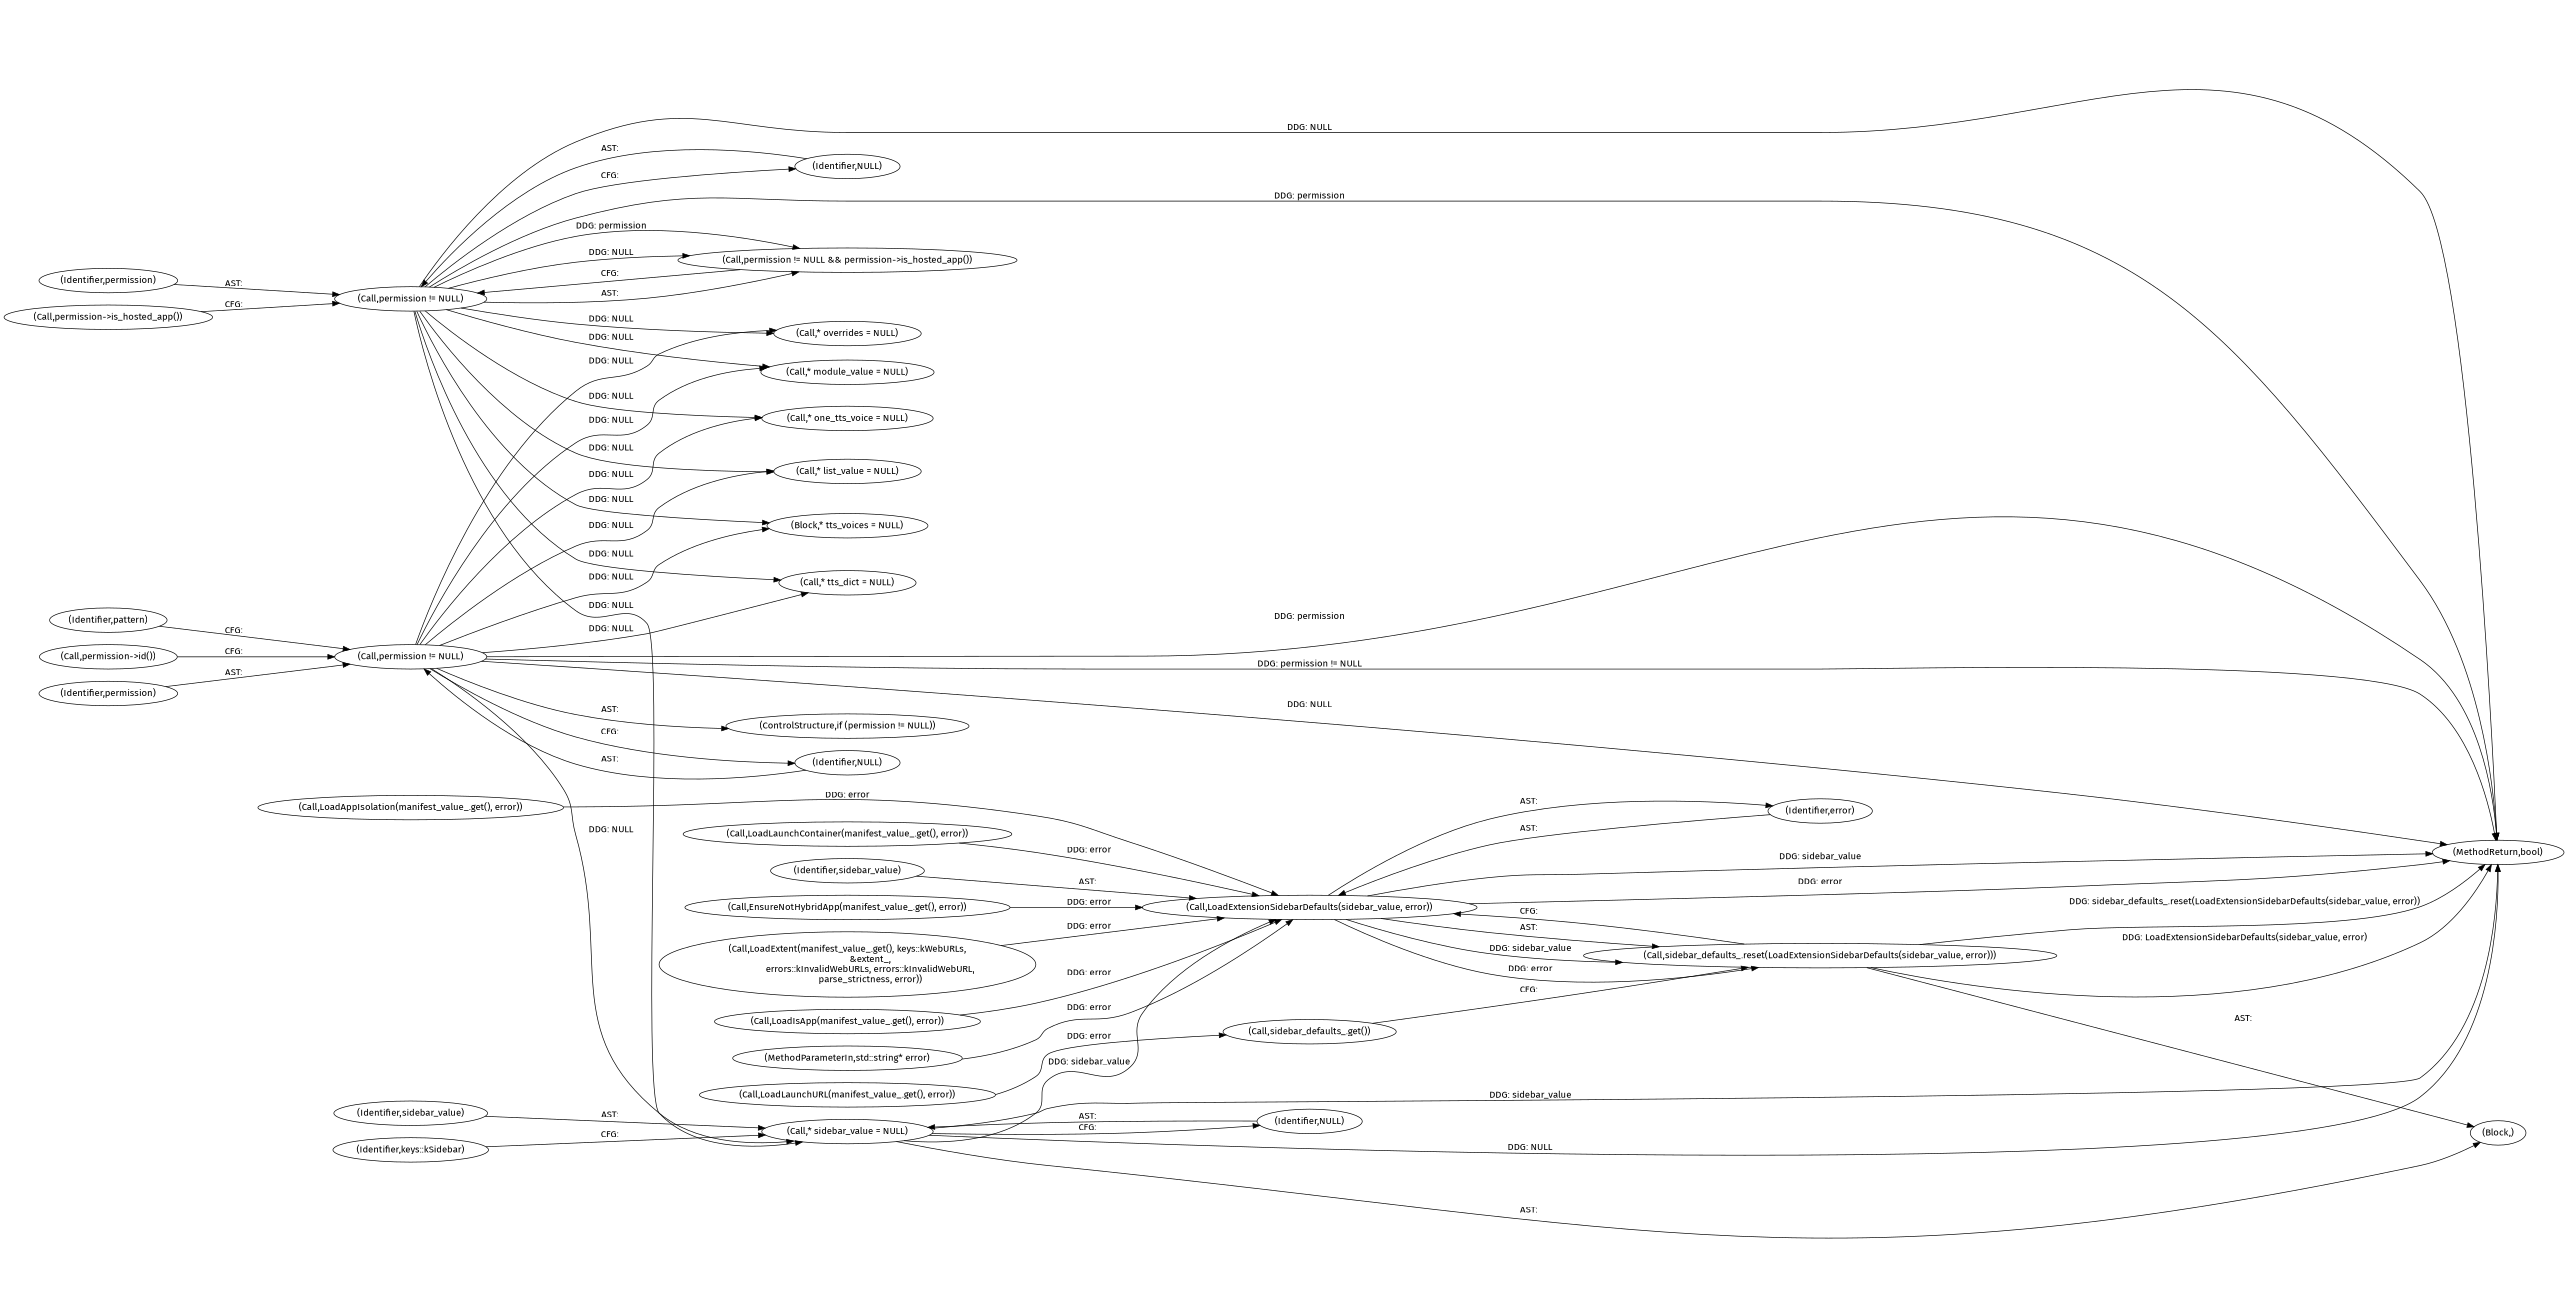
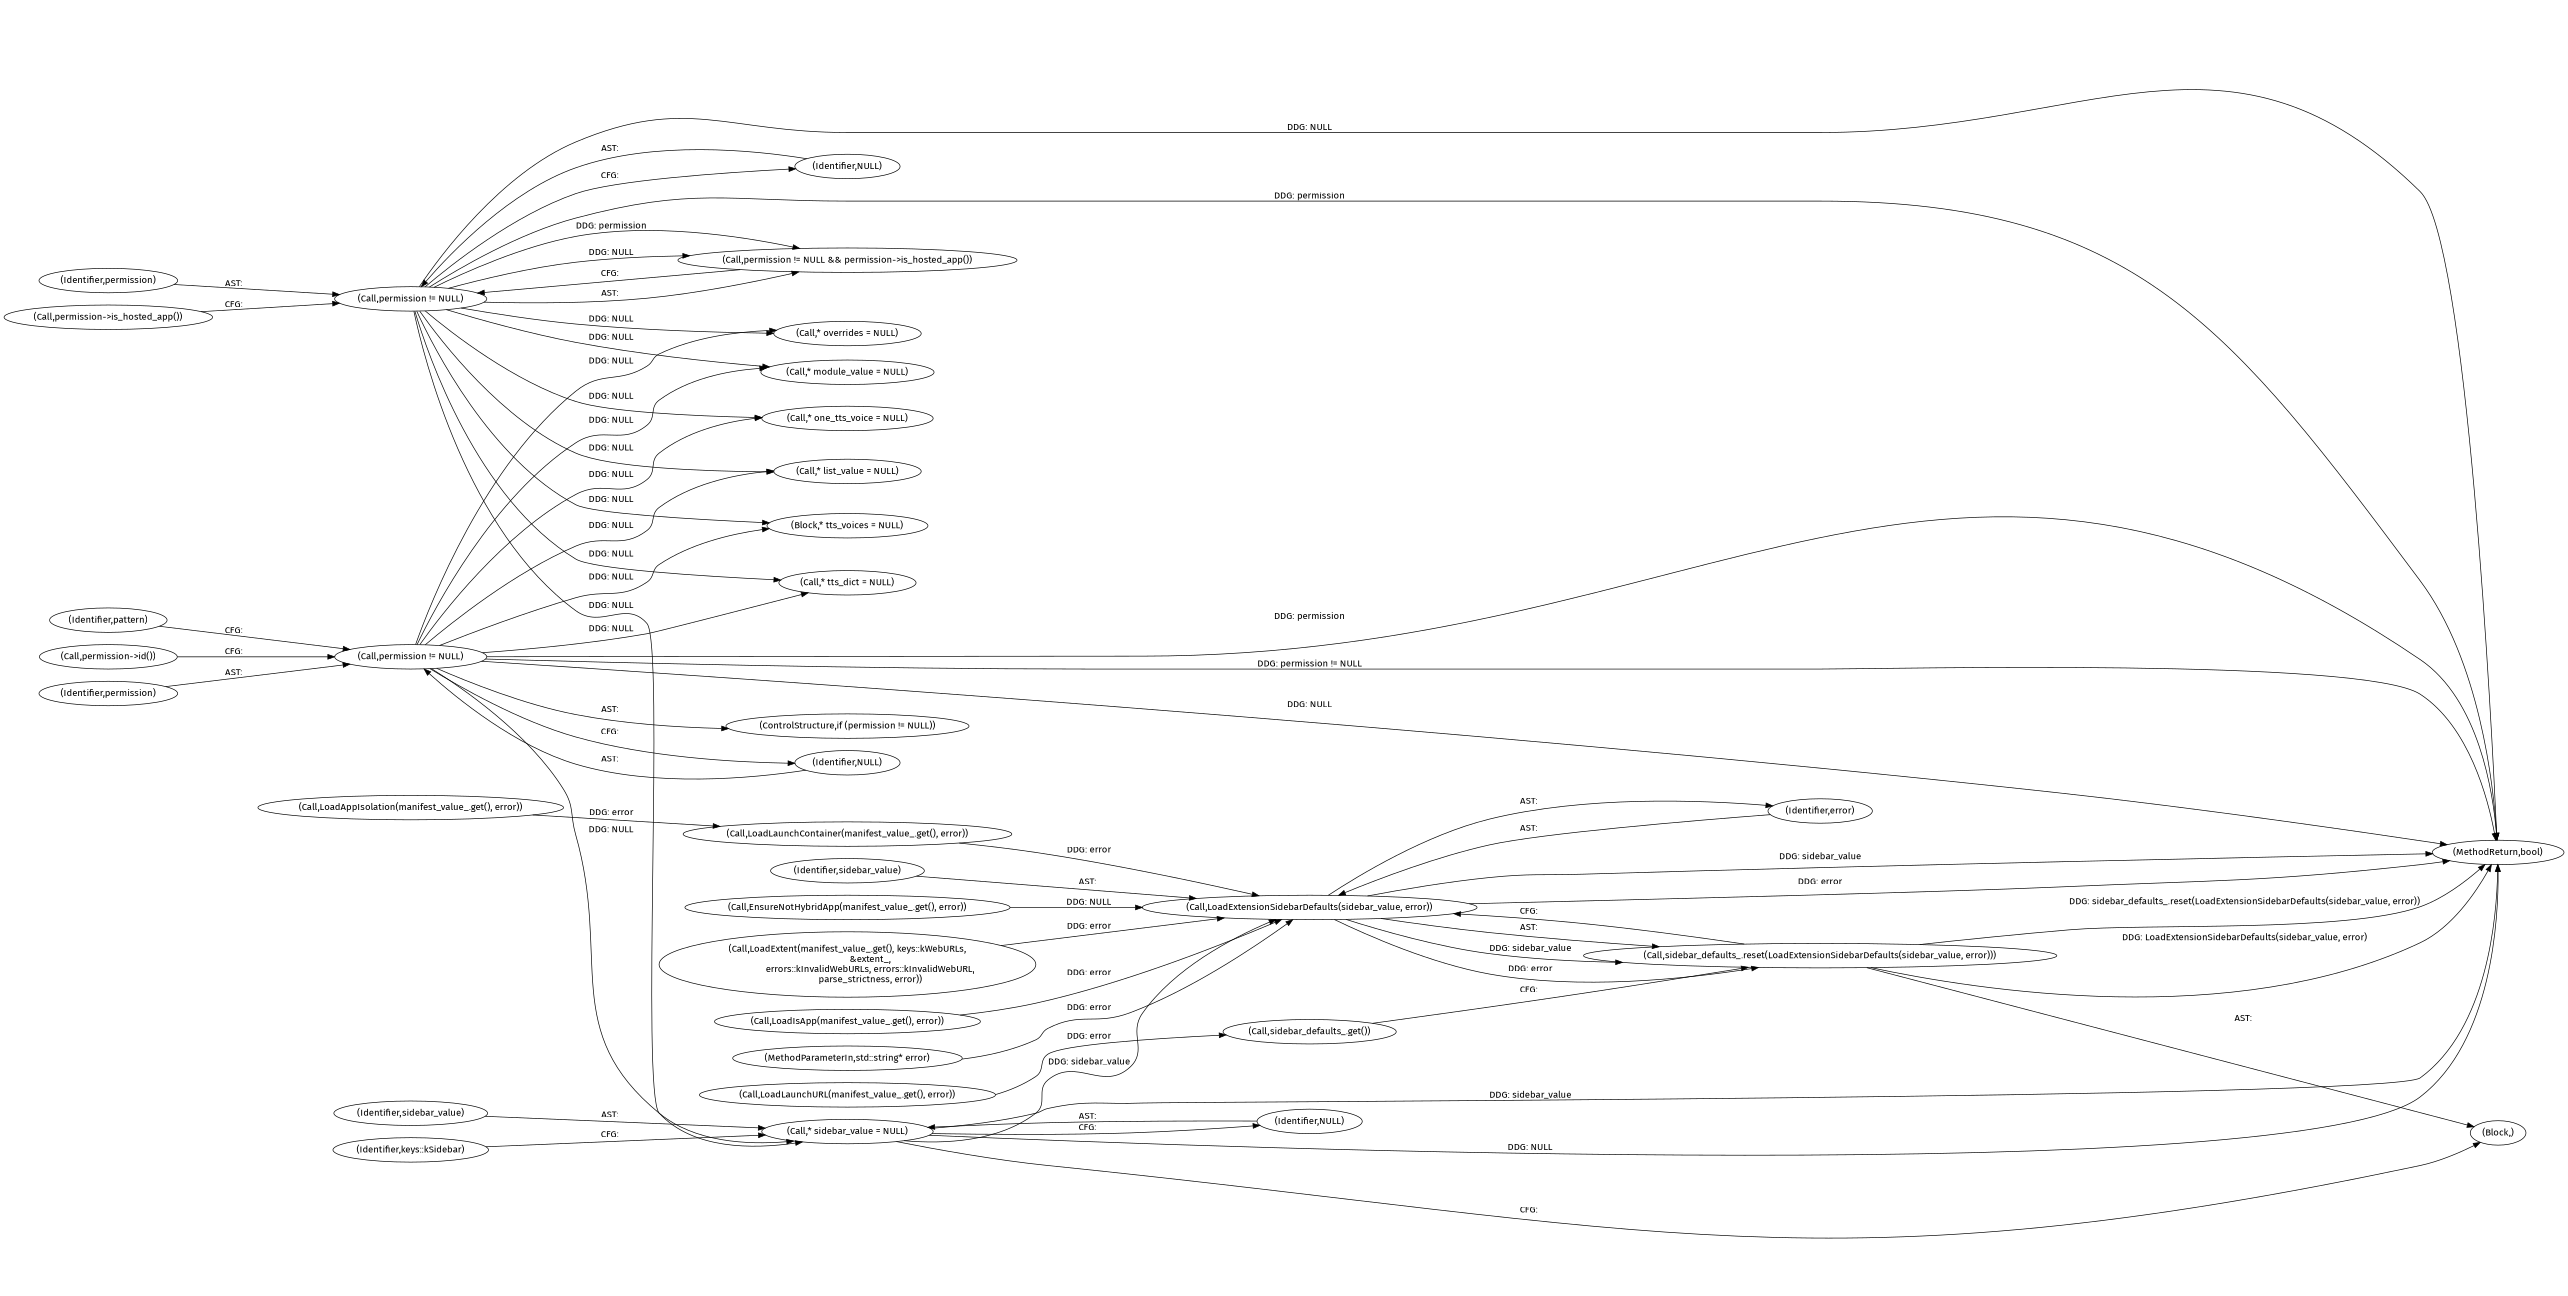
(924, 803) -> (623, 820)
(1089, 902) -> (1089, 902)
(1530, 1210) -> (1530, 1210)
